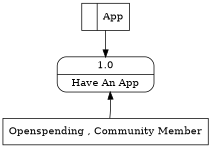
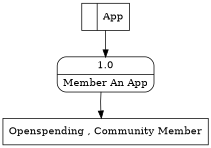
(106, 83) -> (106, 83)
(110, 109) -> (101, 101)
